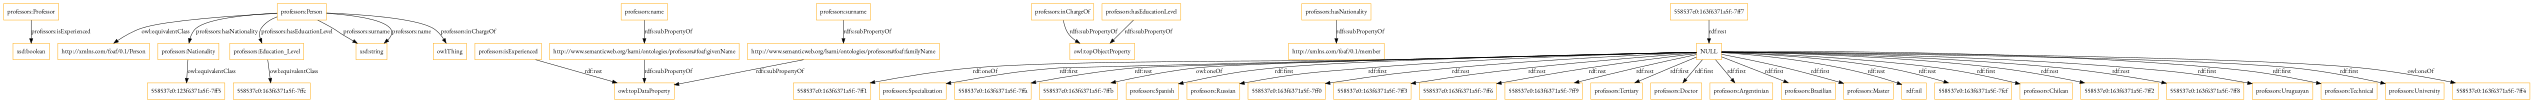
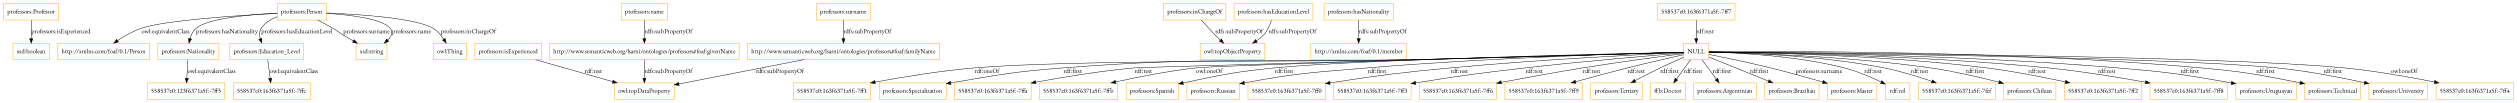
(1820, 71) -> (1819, 71)
(1676, 91) -> (1668, 91)
